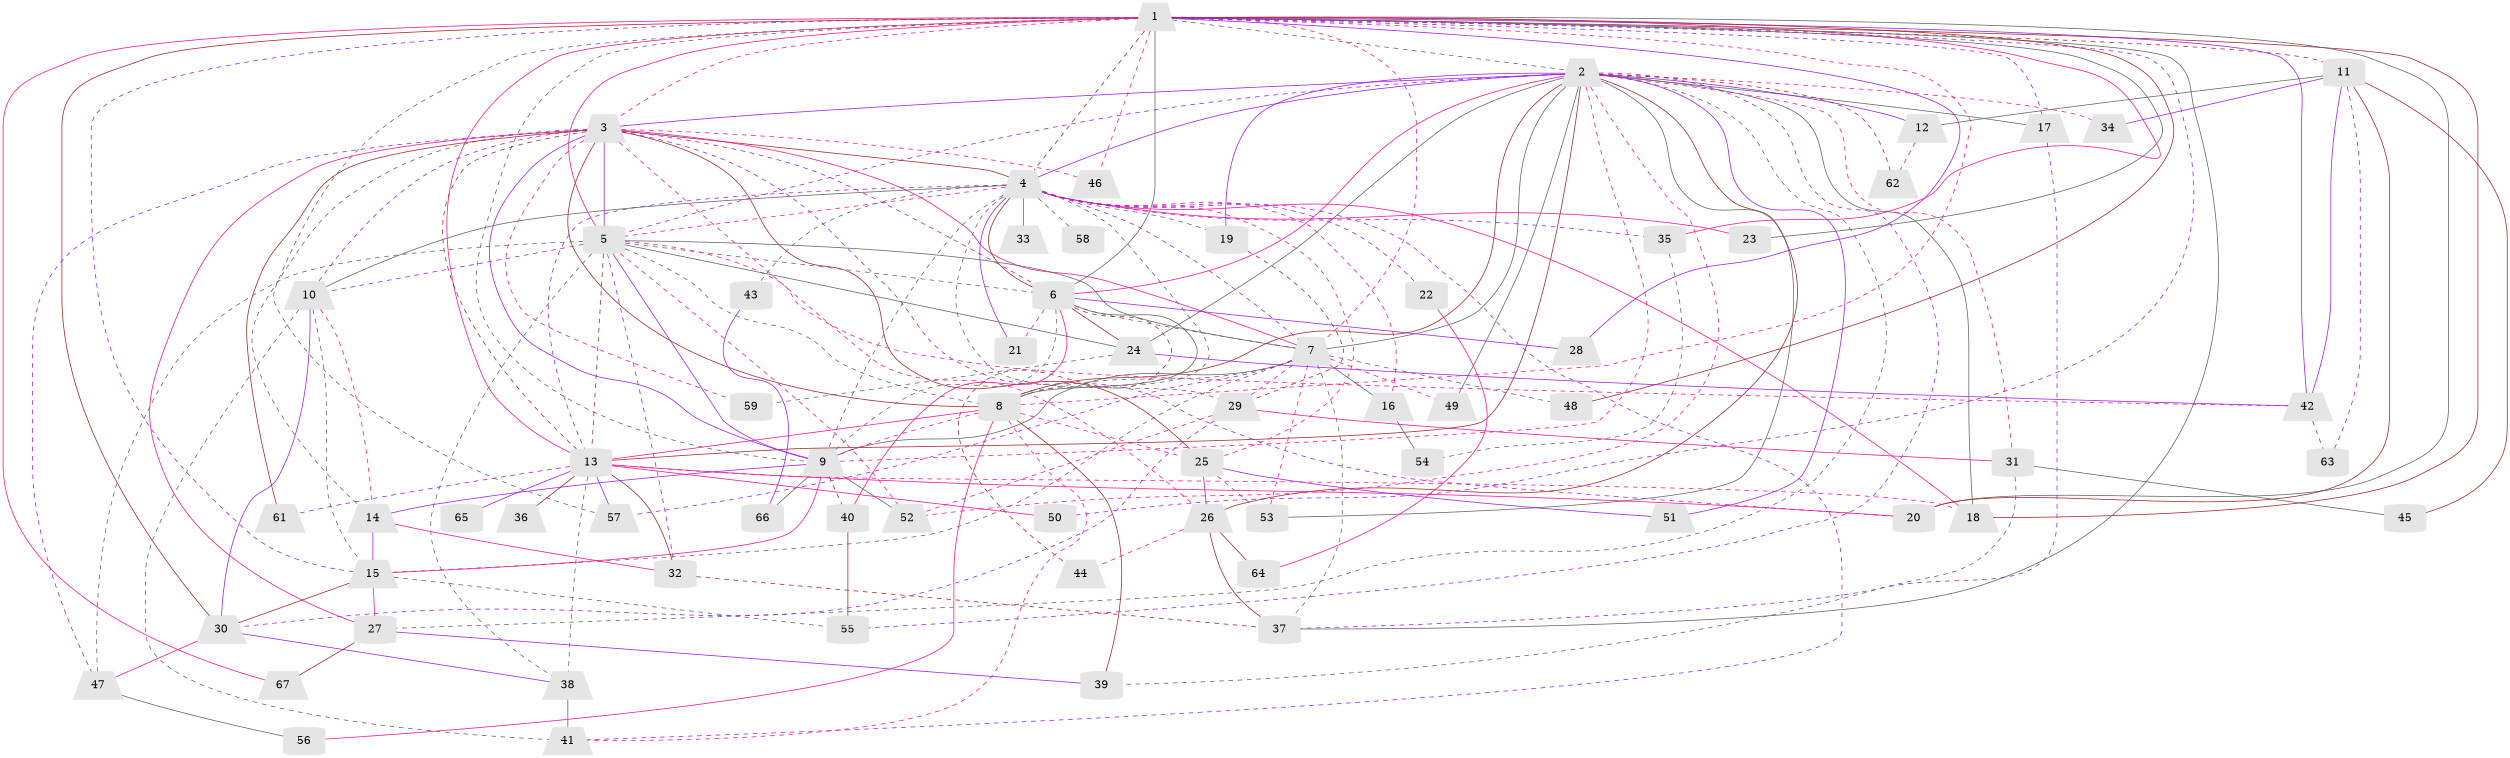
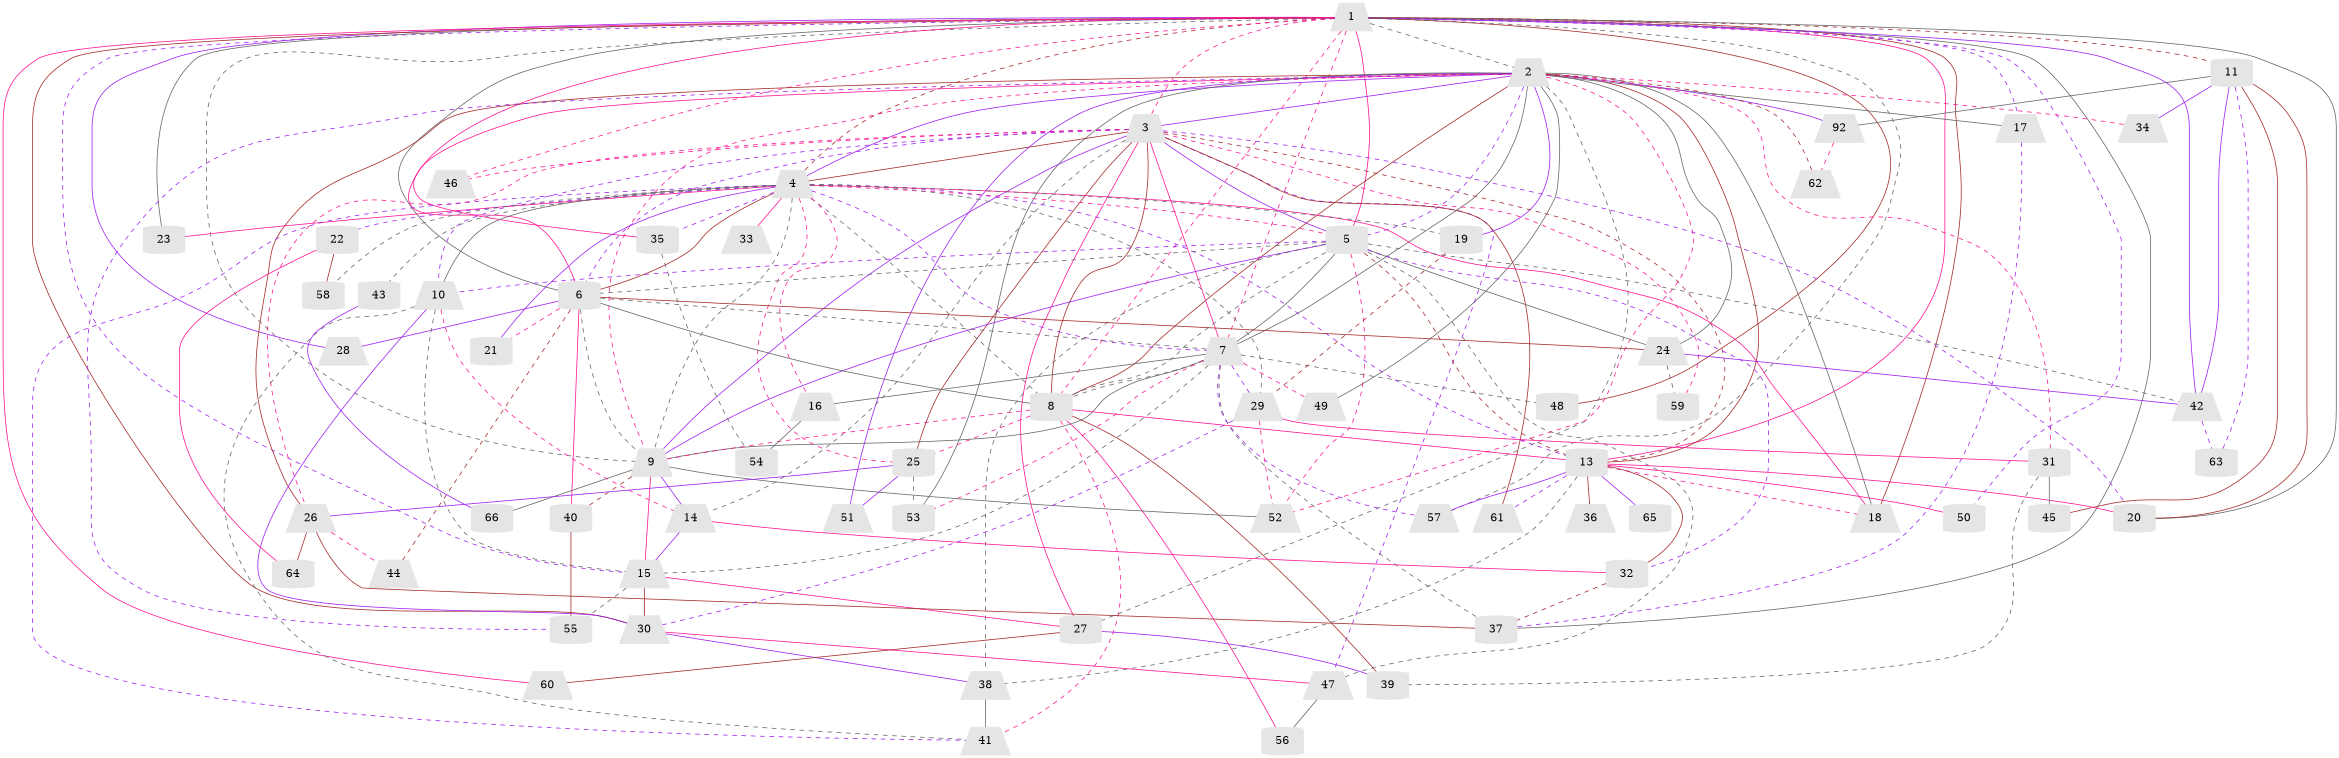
(1922, 128) -> (1840, 128)
none -> (330, 268)
(1442, 388) -> (1796, 314)
(283, 685) -> (548, 685)
